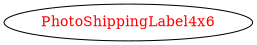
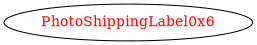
(128, 22) -> (128, 22)
